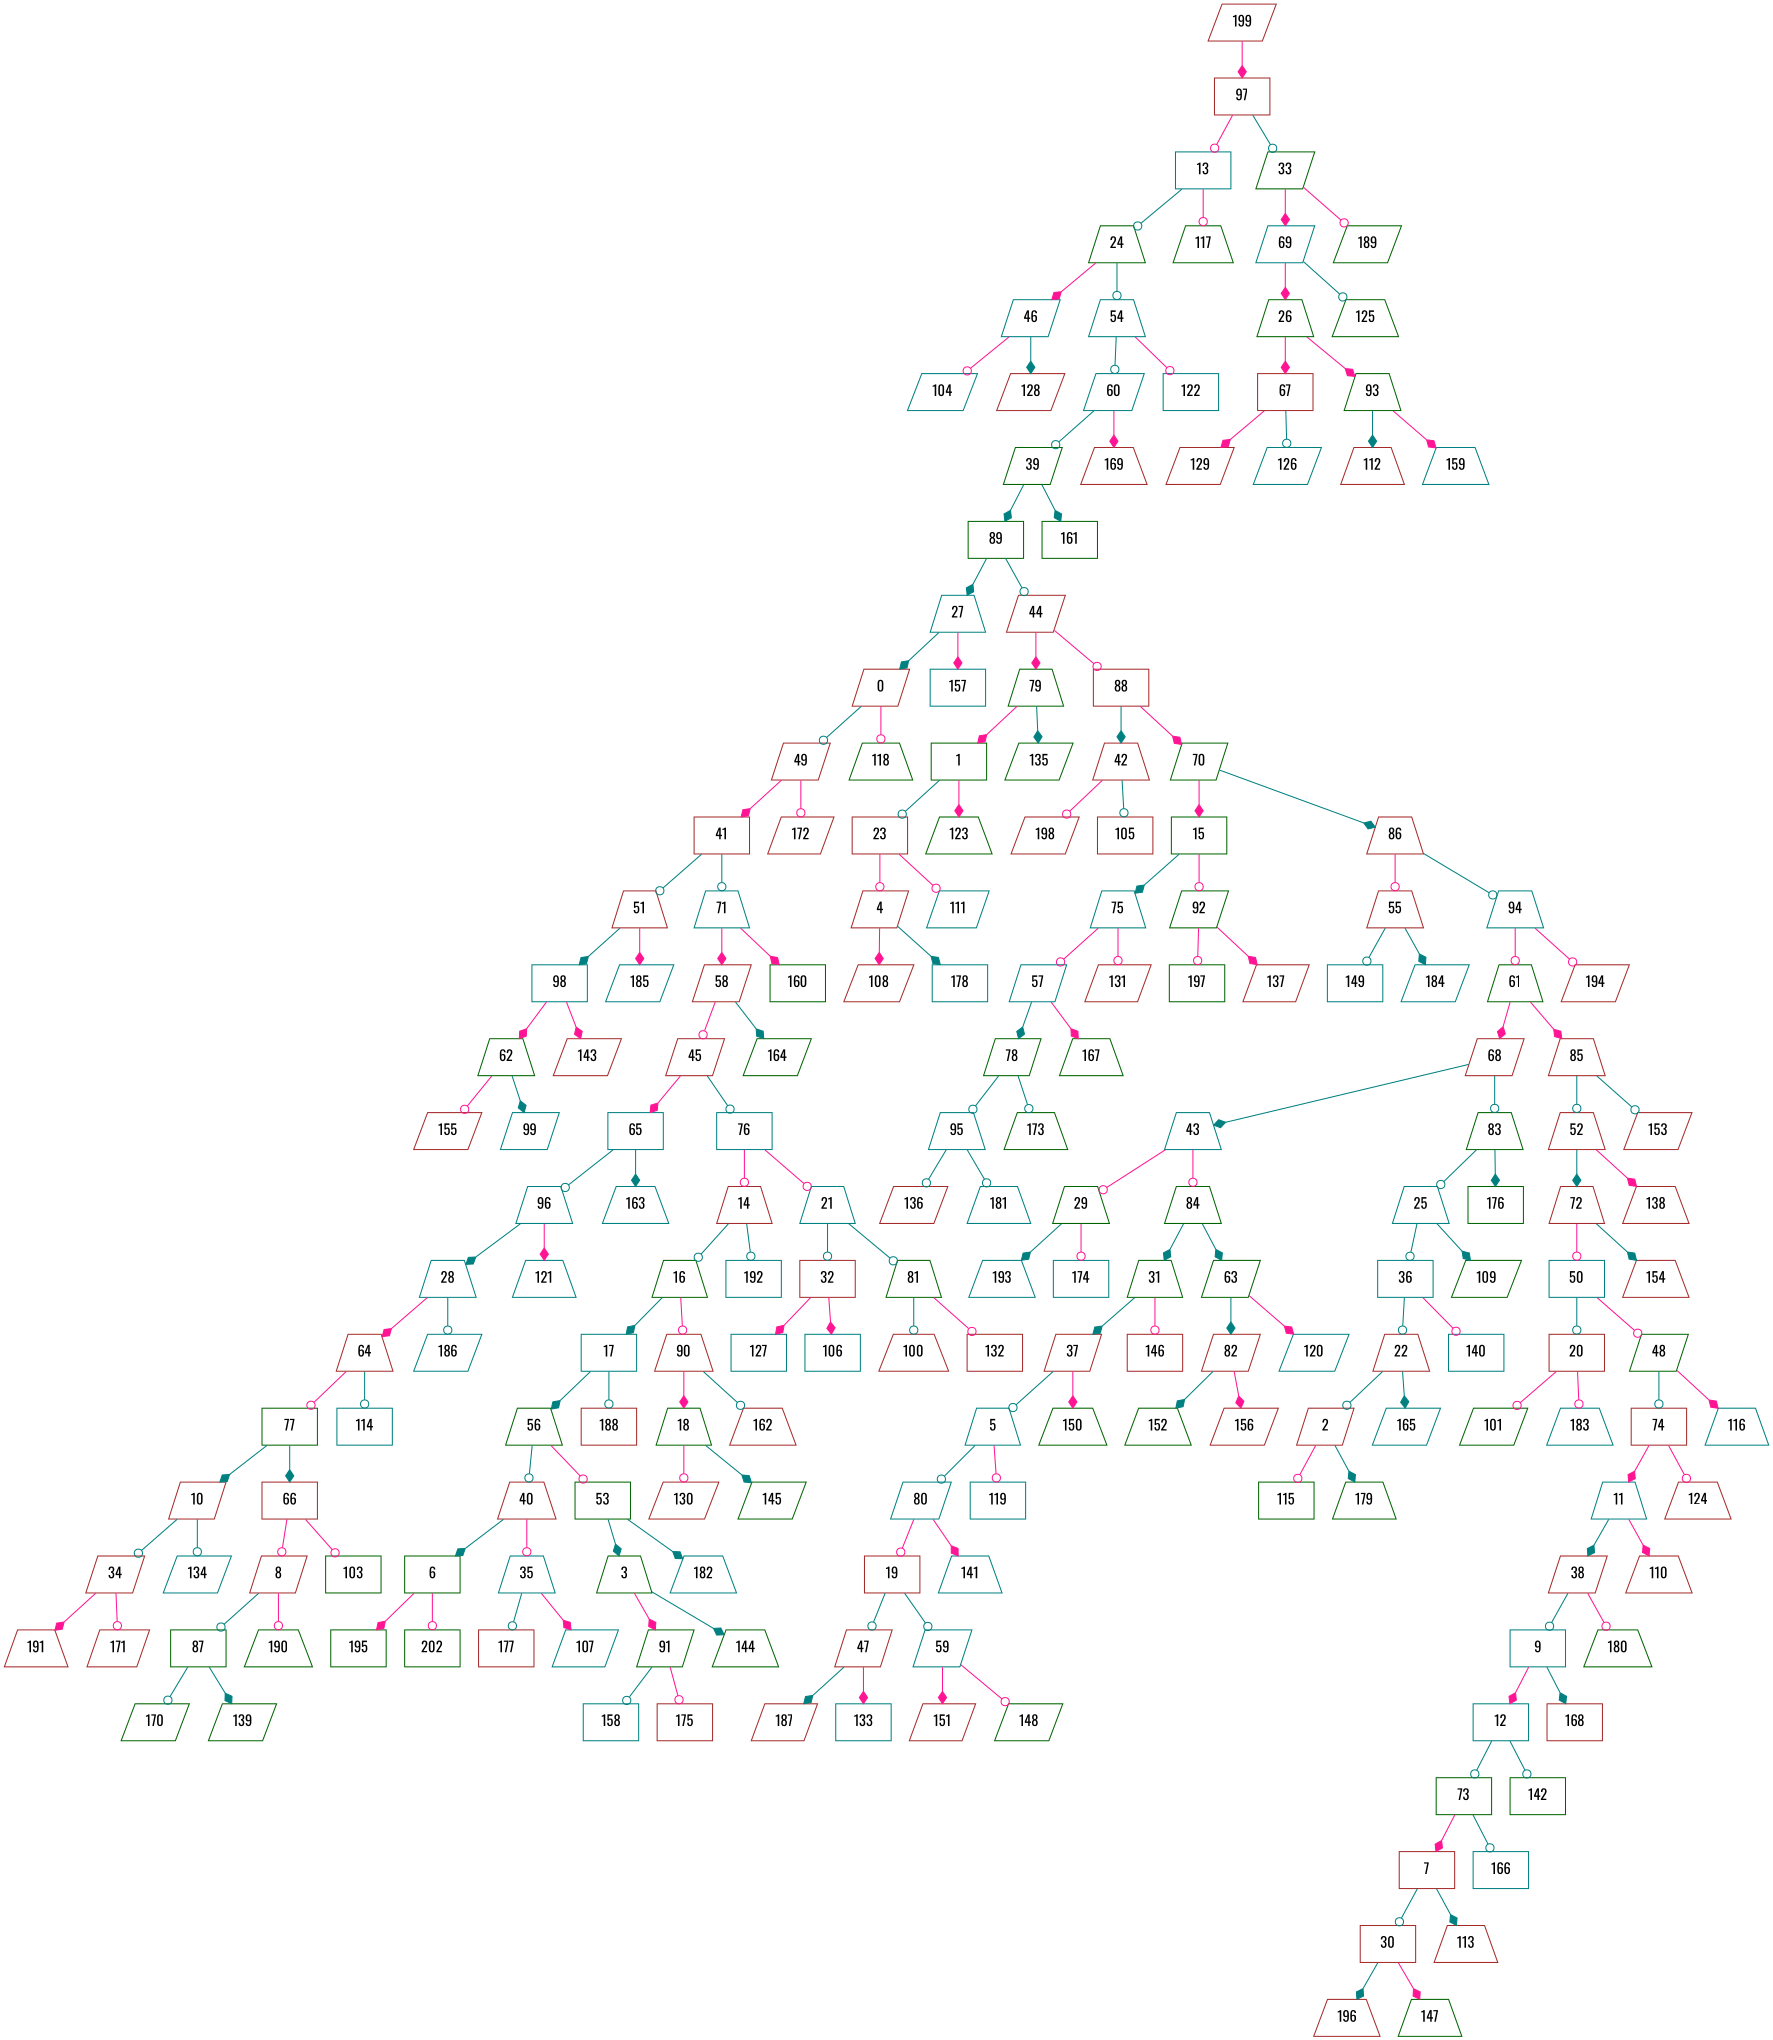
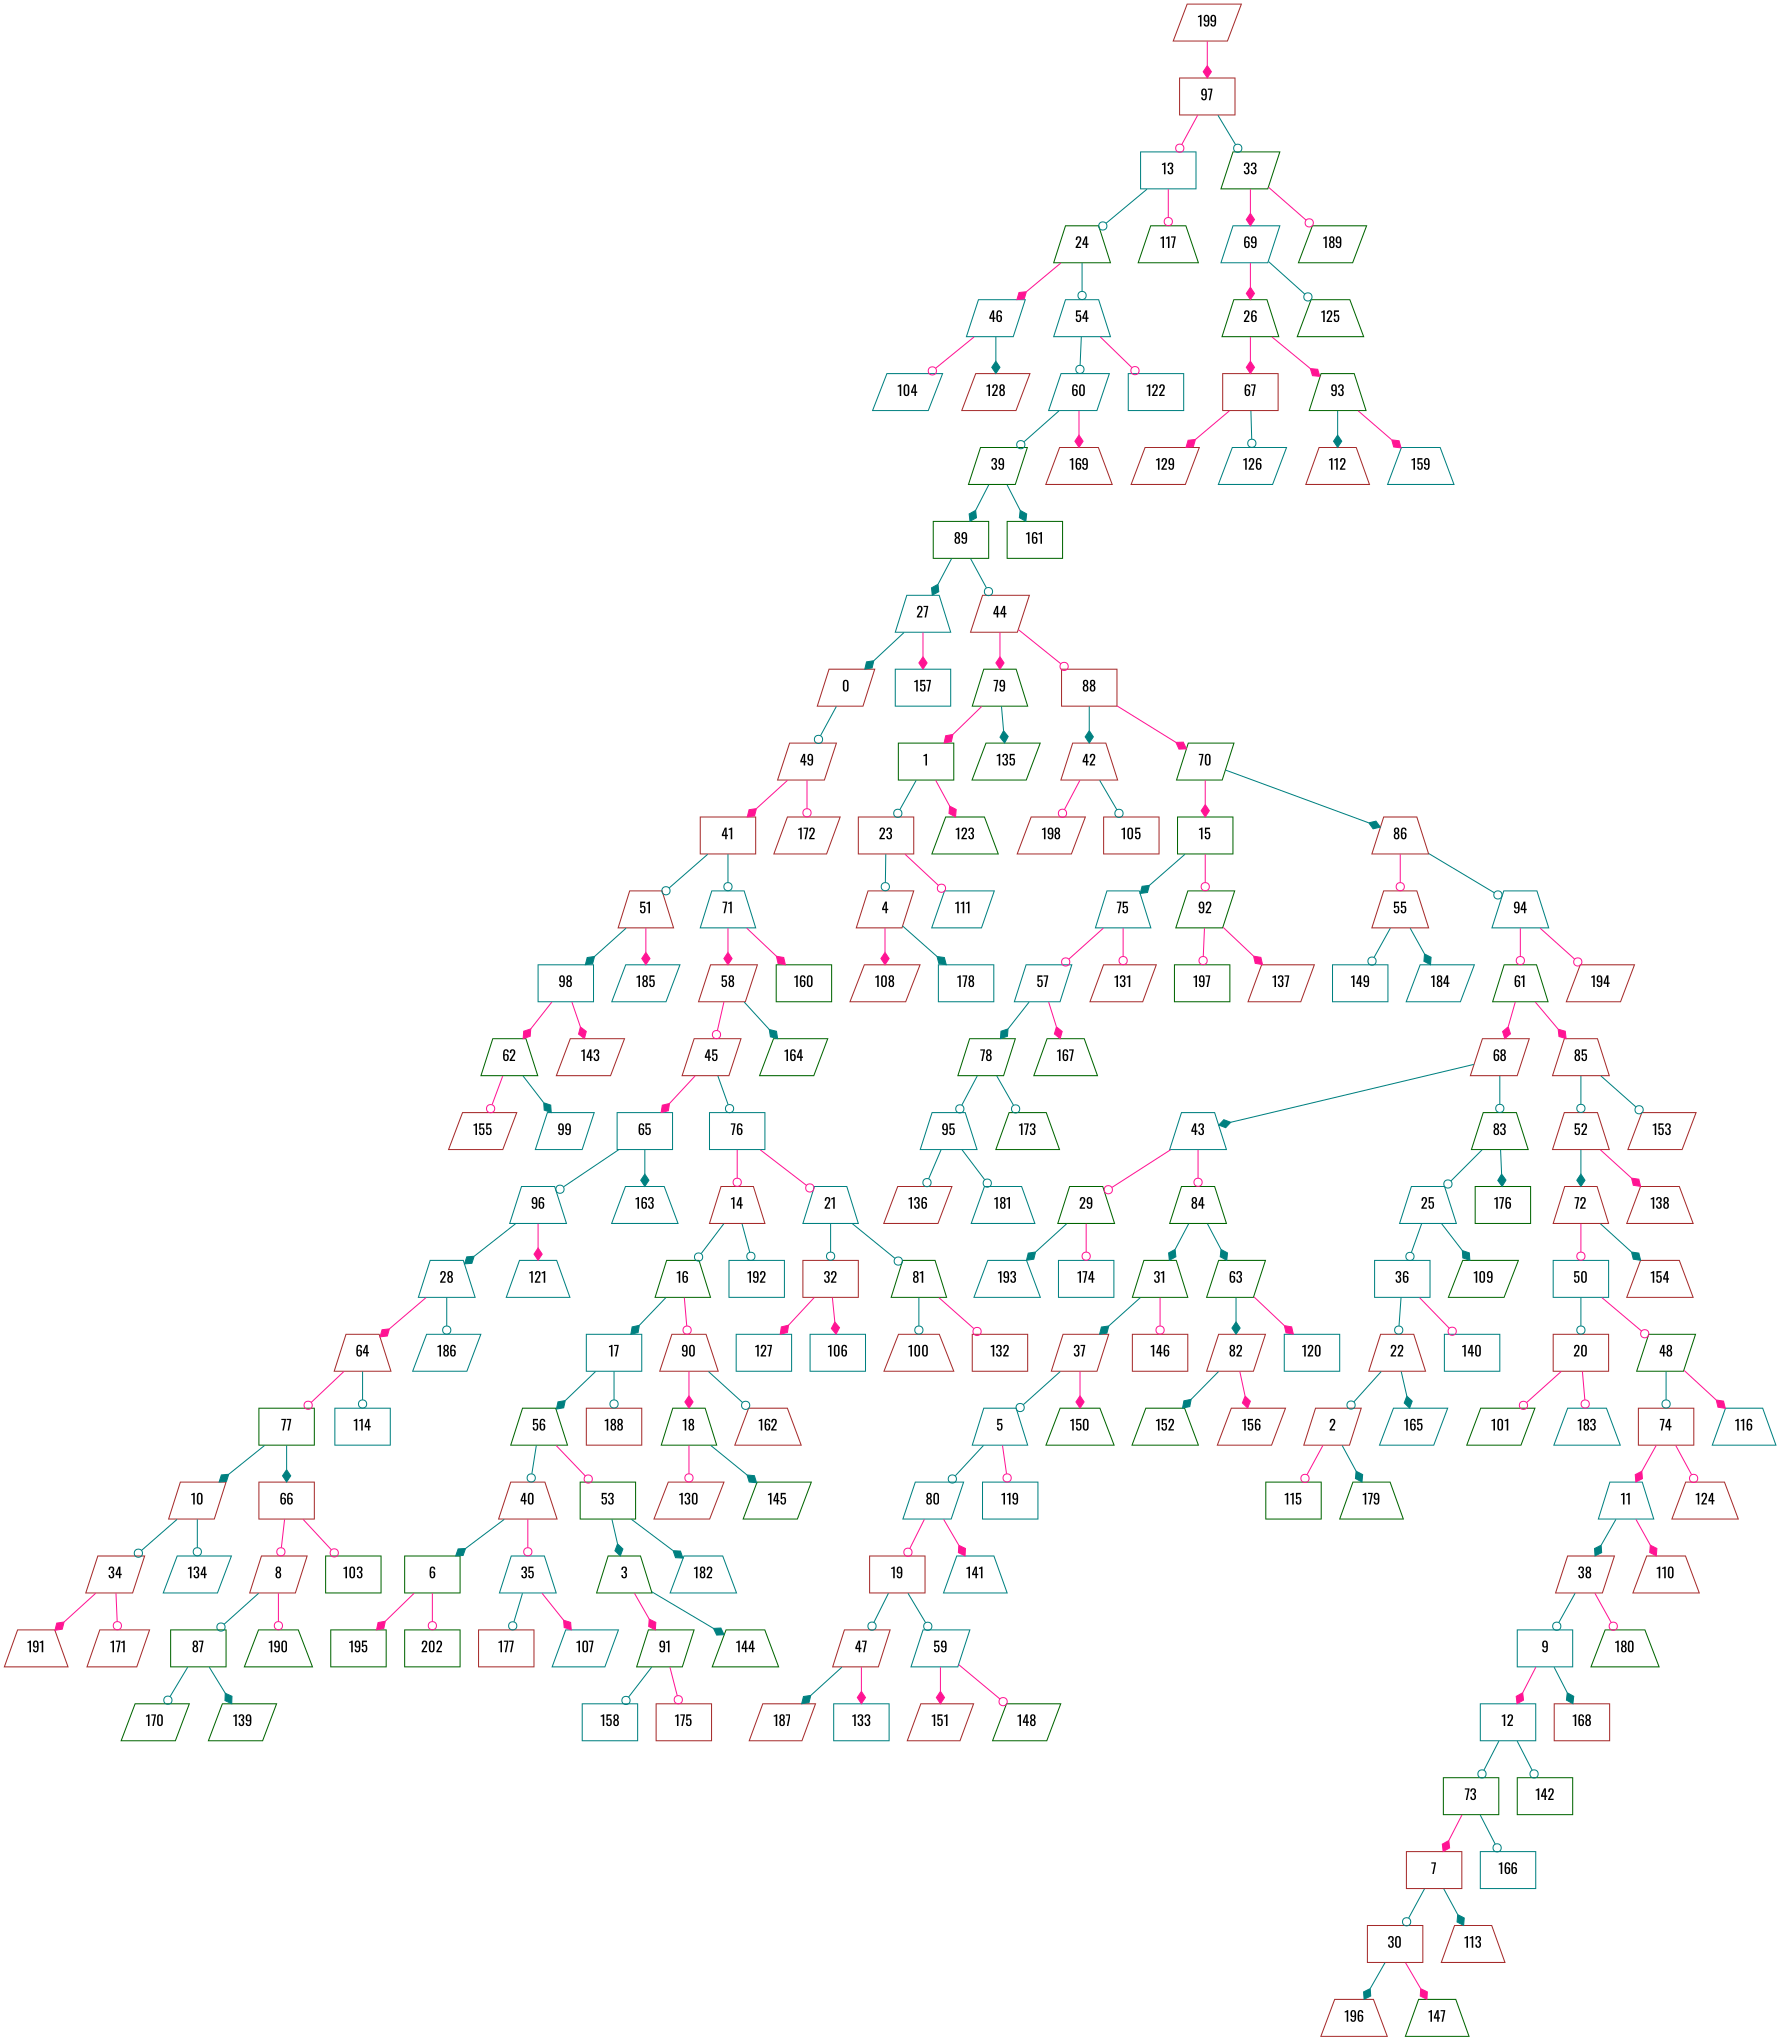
(881, 762) -> none
(880, 868) -> (886, 868)
(1314, 1353) -> (1312, 1353)
